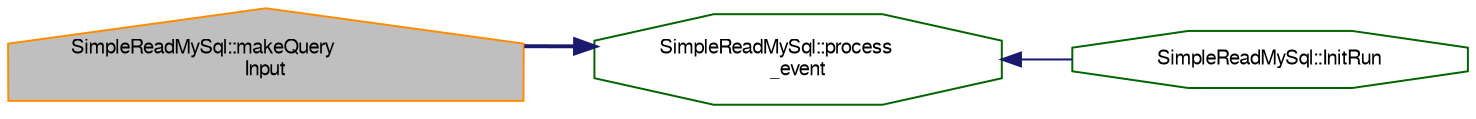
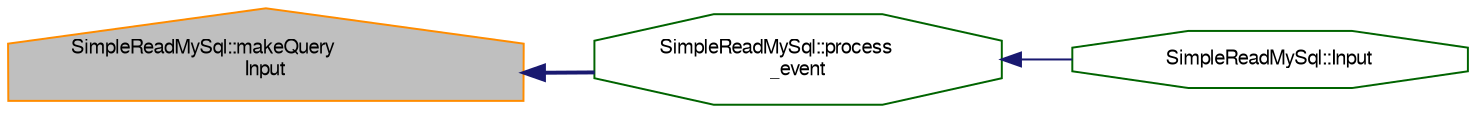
(549, 46) -> (569, 73)
(1270, 59) -> (1270, 59)
